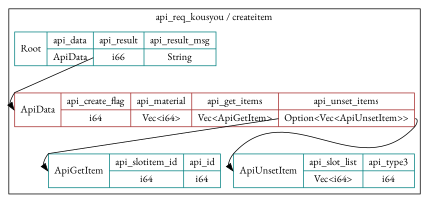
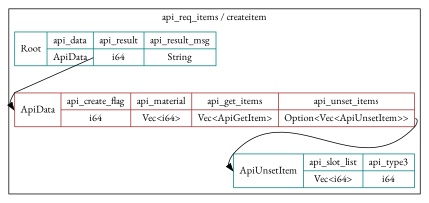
(215, 17) -> (215, 17)
(119, 57) -> (119, 57)
(134, 171) -> none
